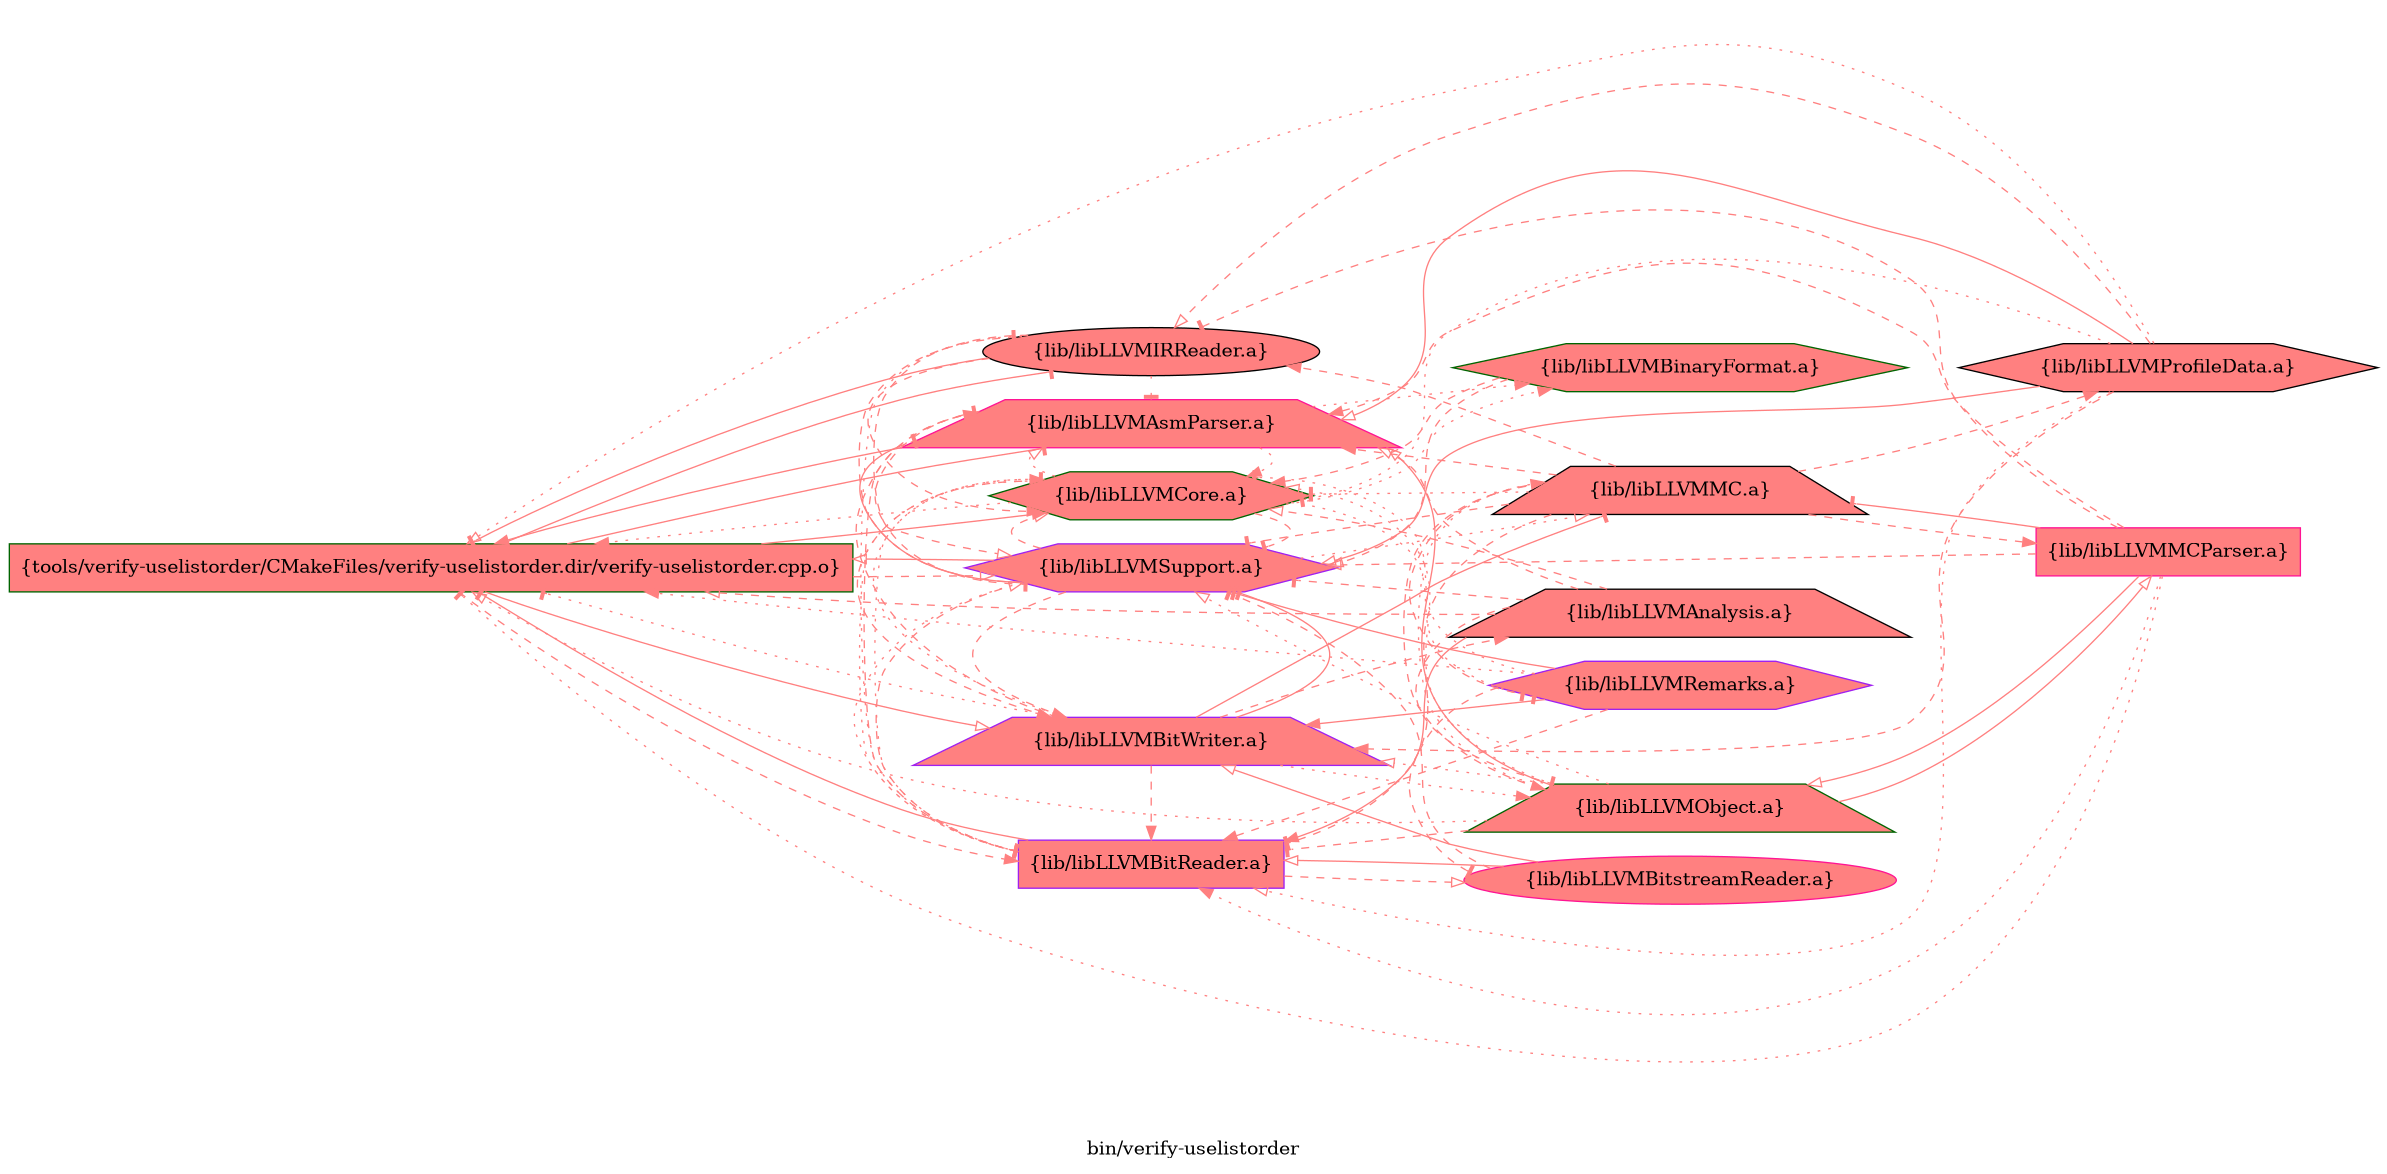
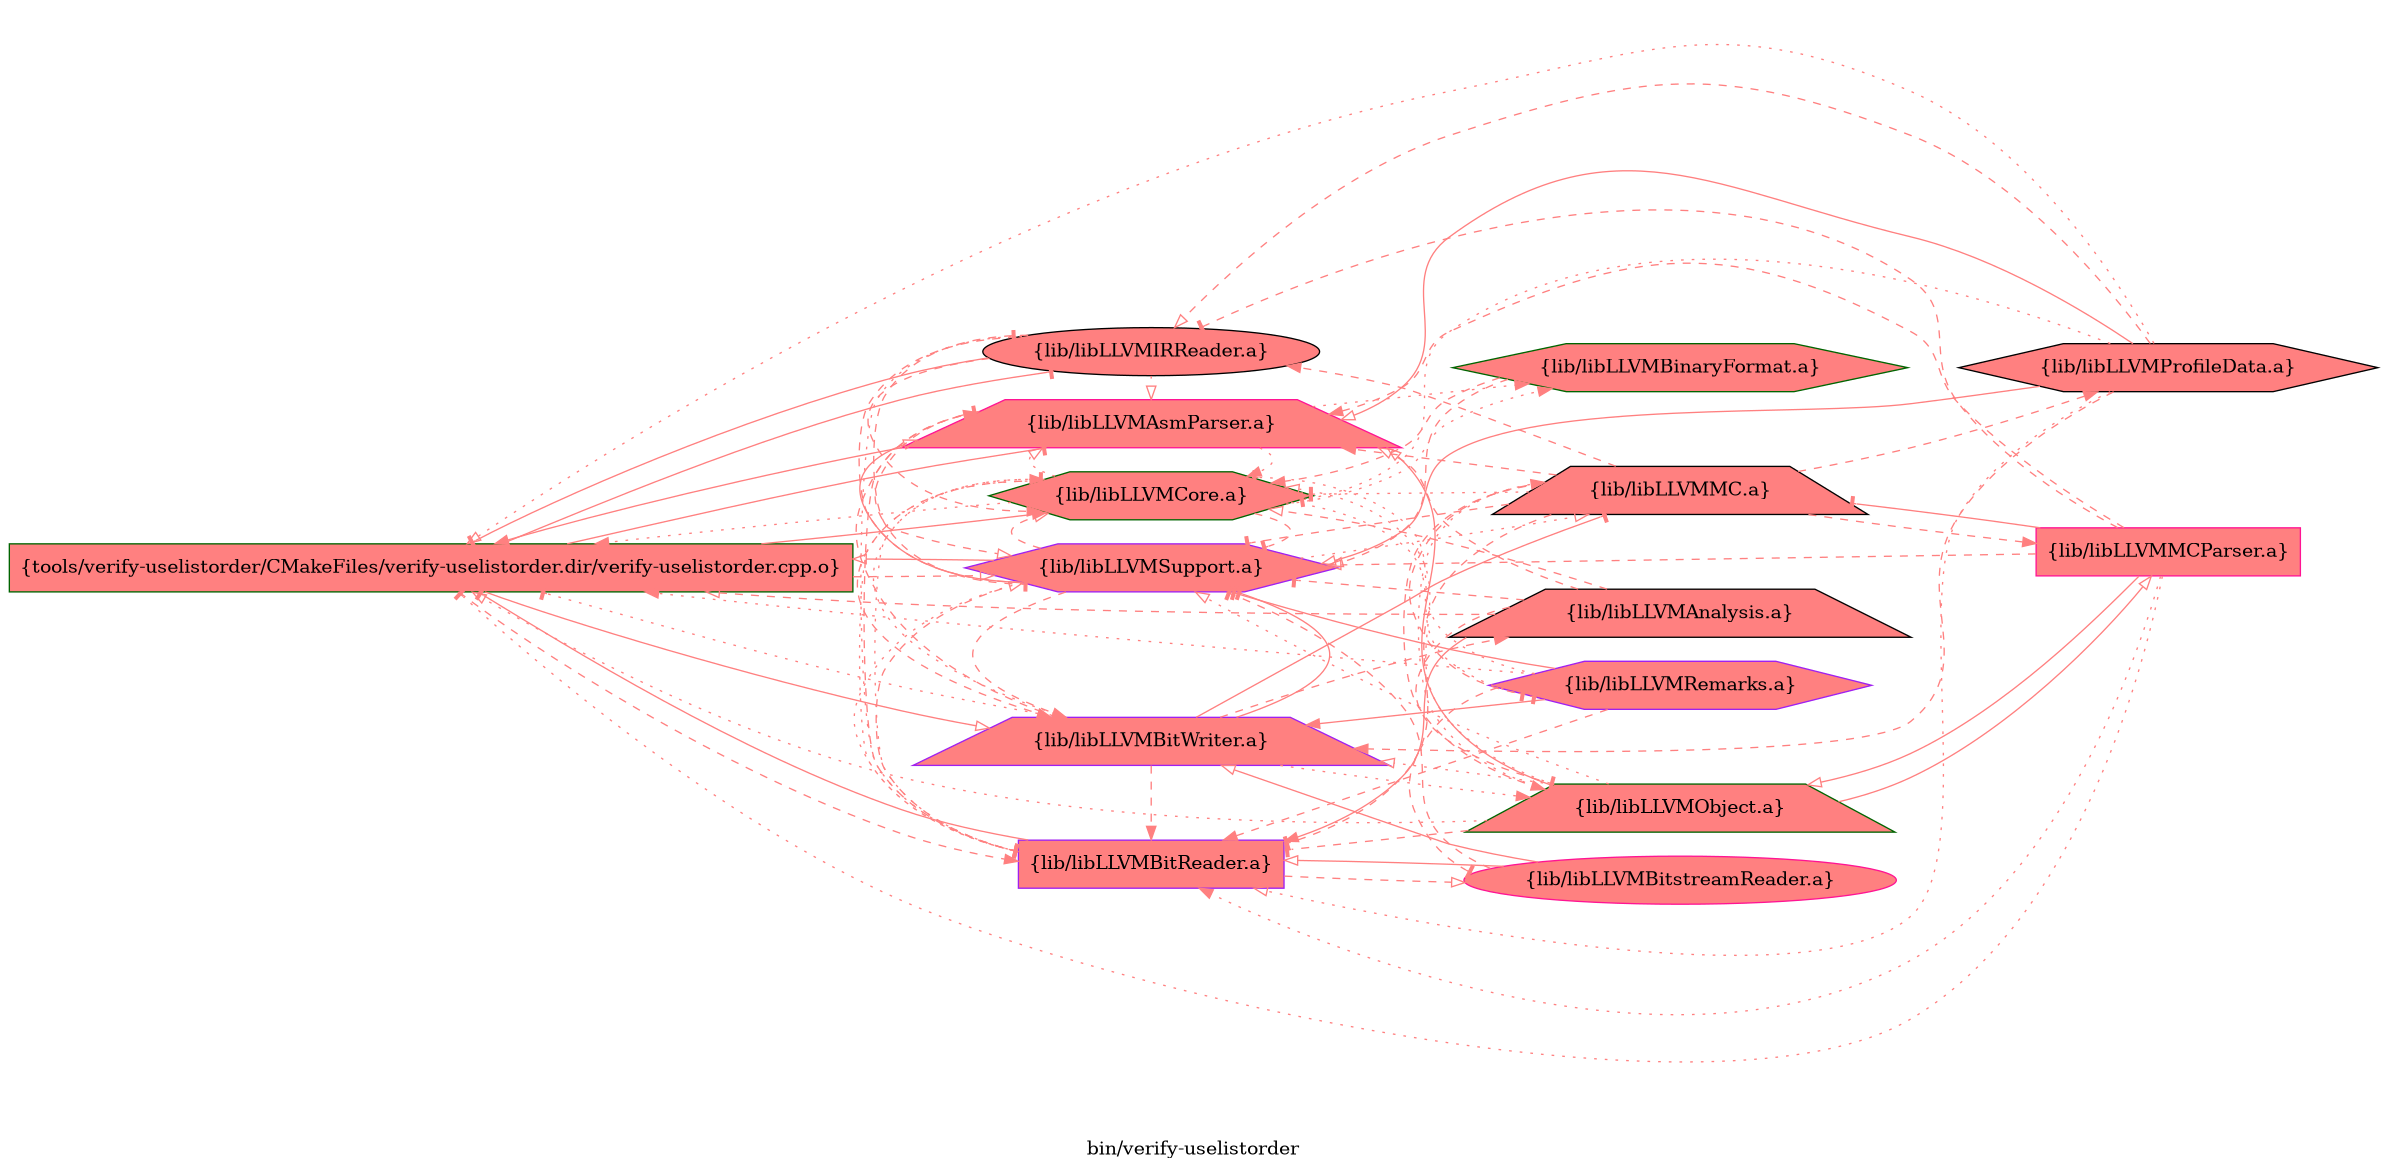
(1151, 381) -> (1151, 381)
(895, 545) -> (895, 545)
